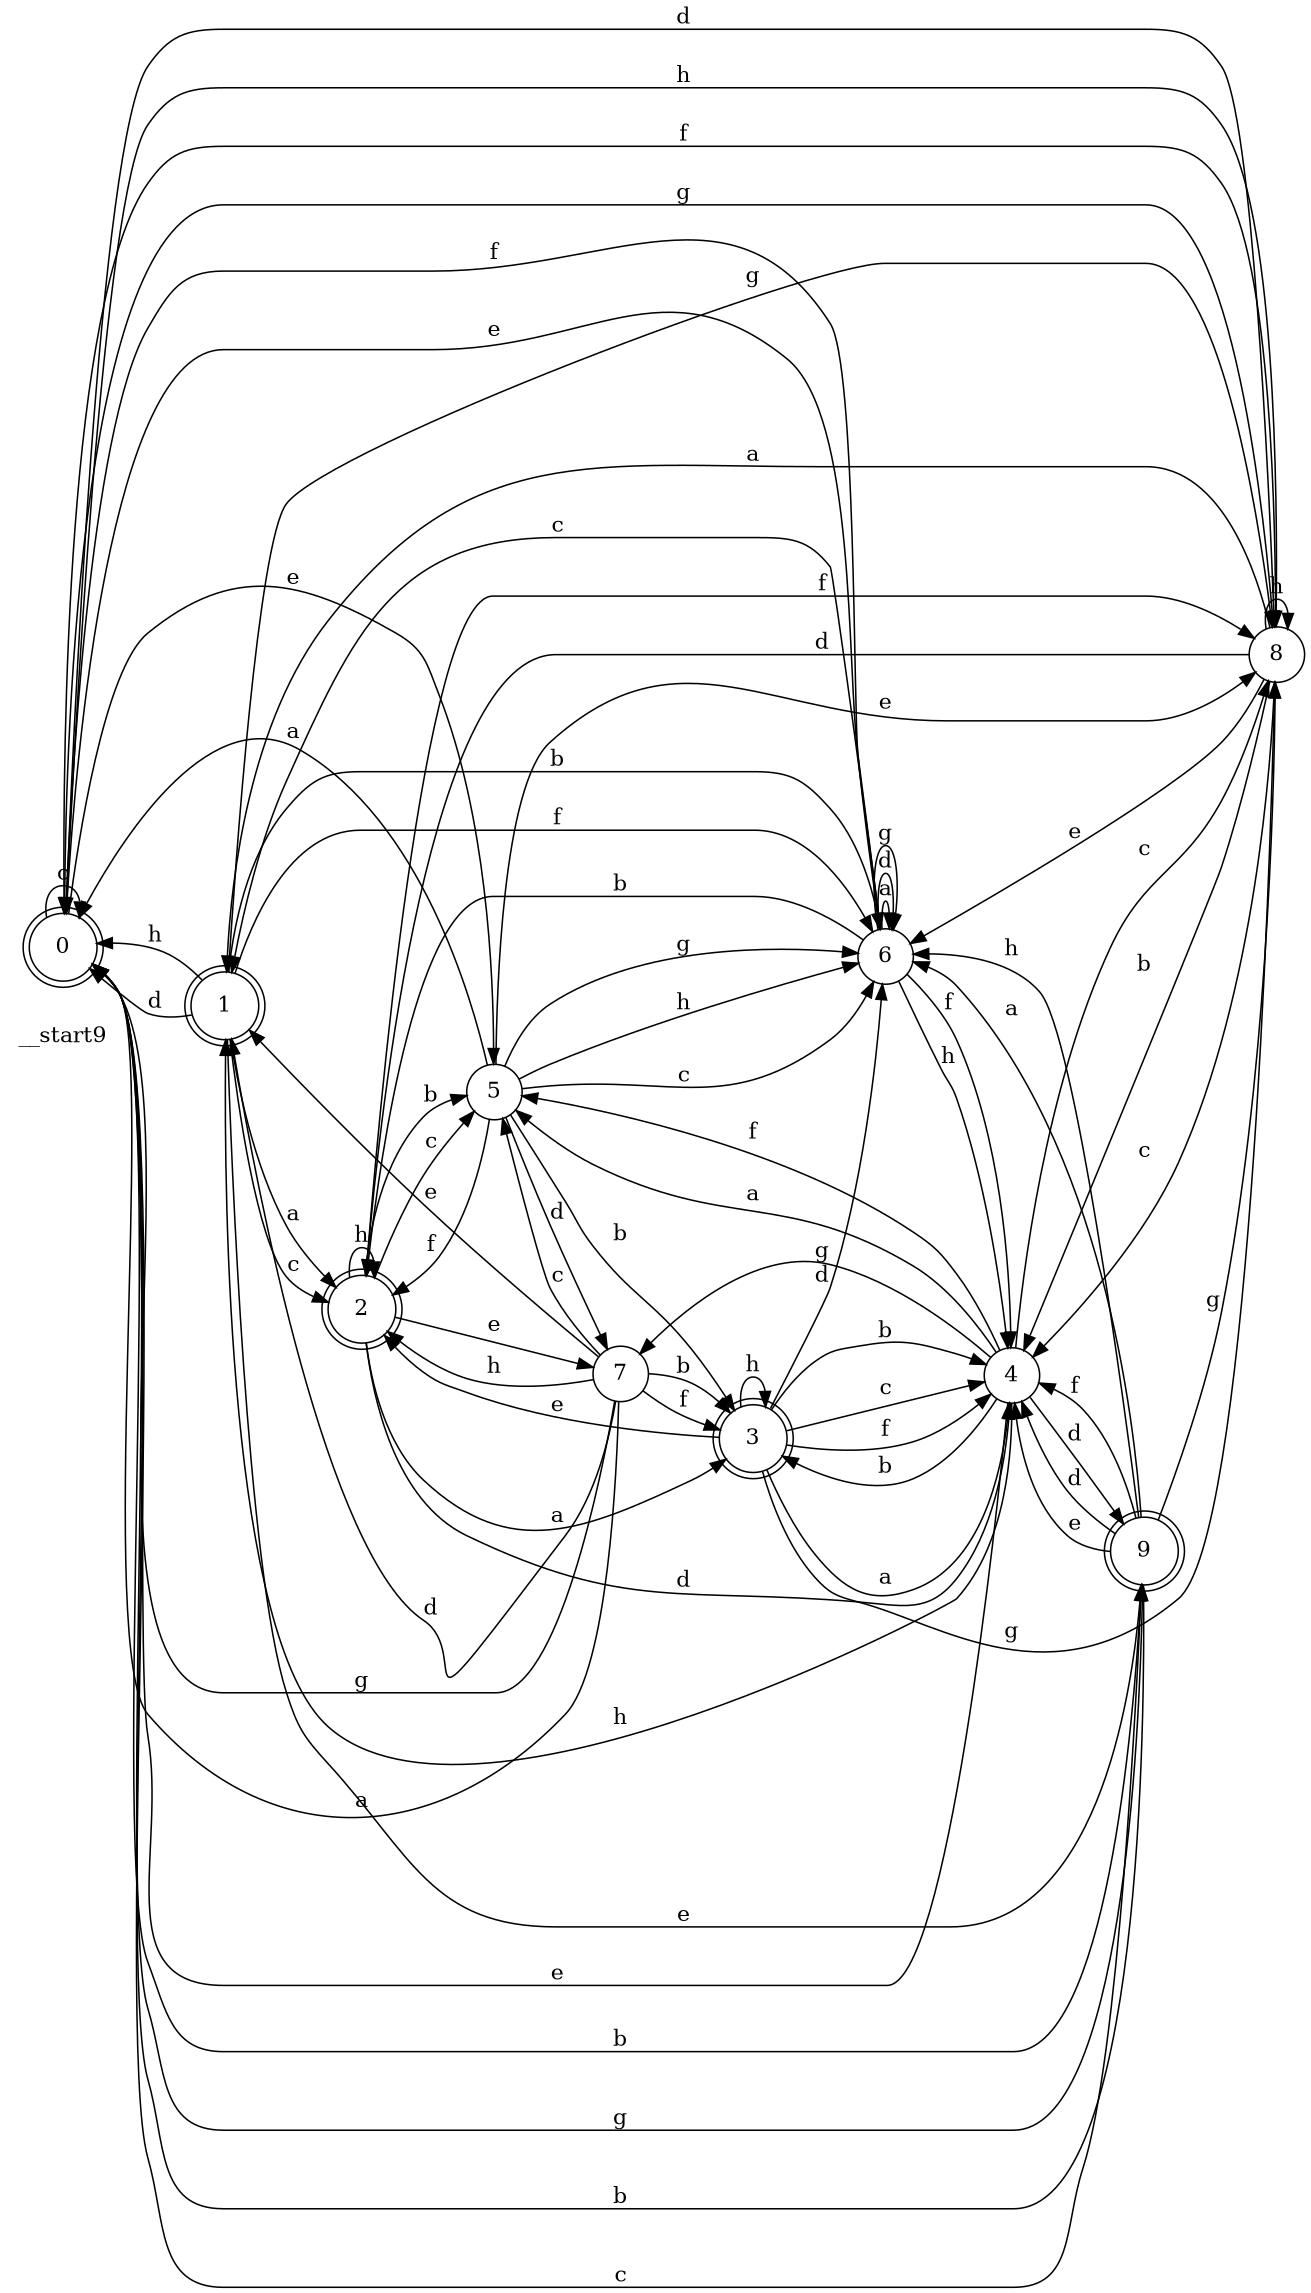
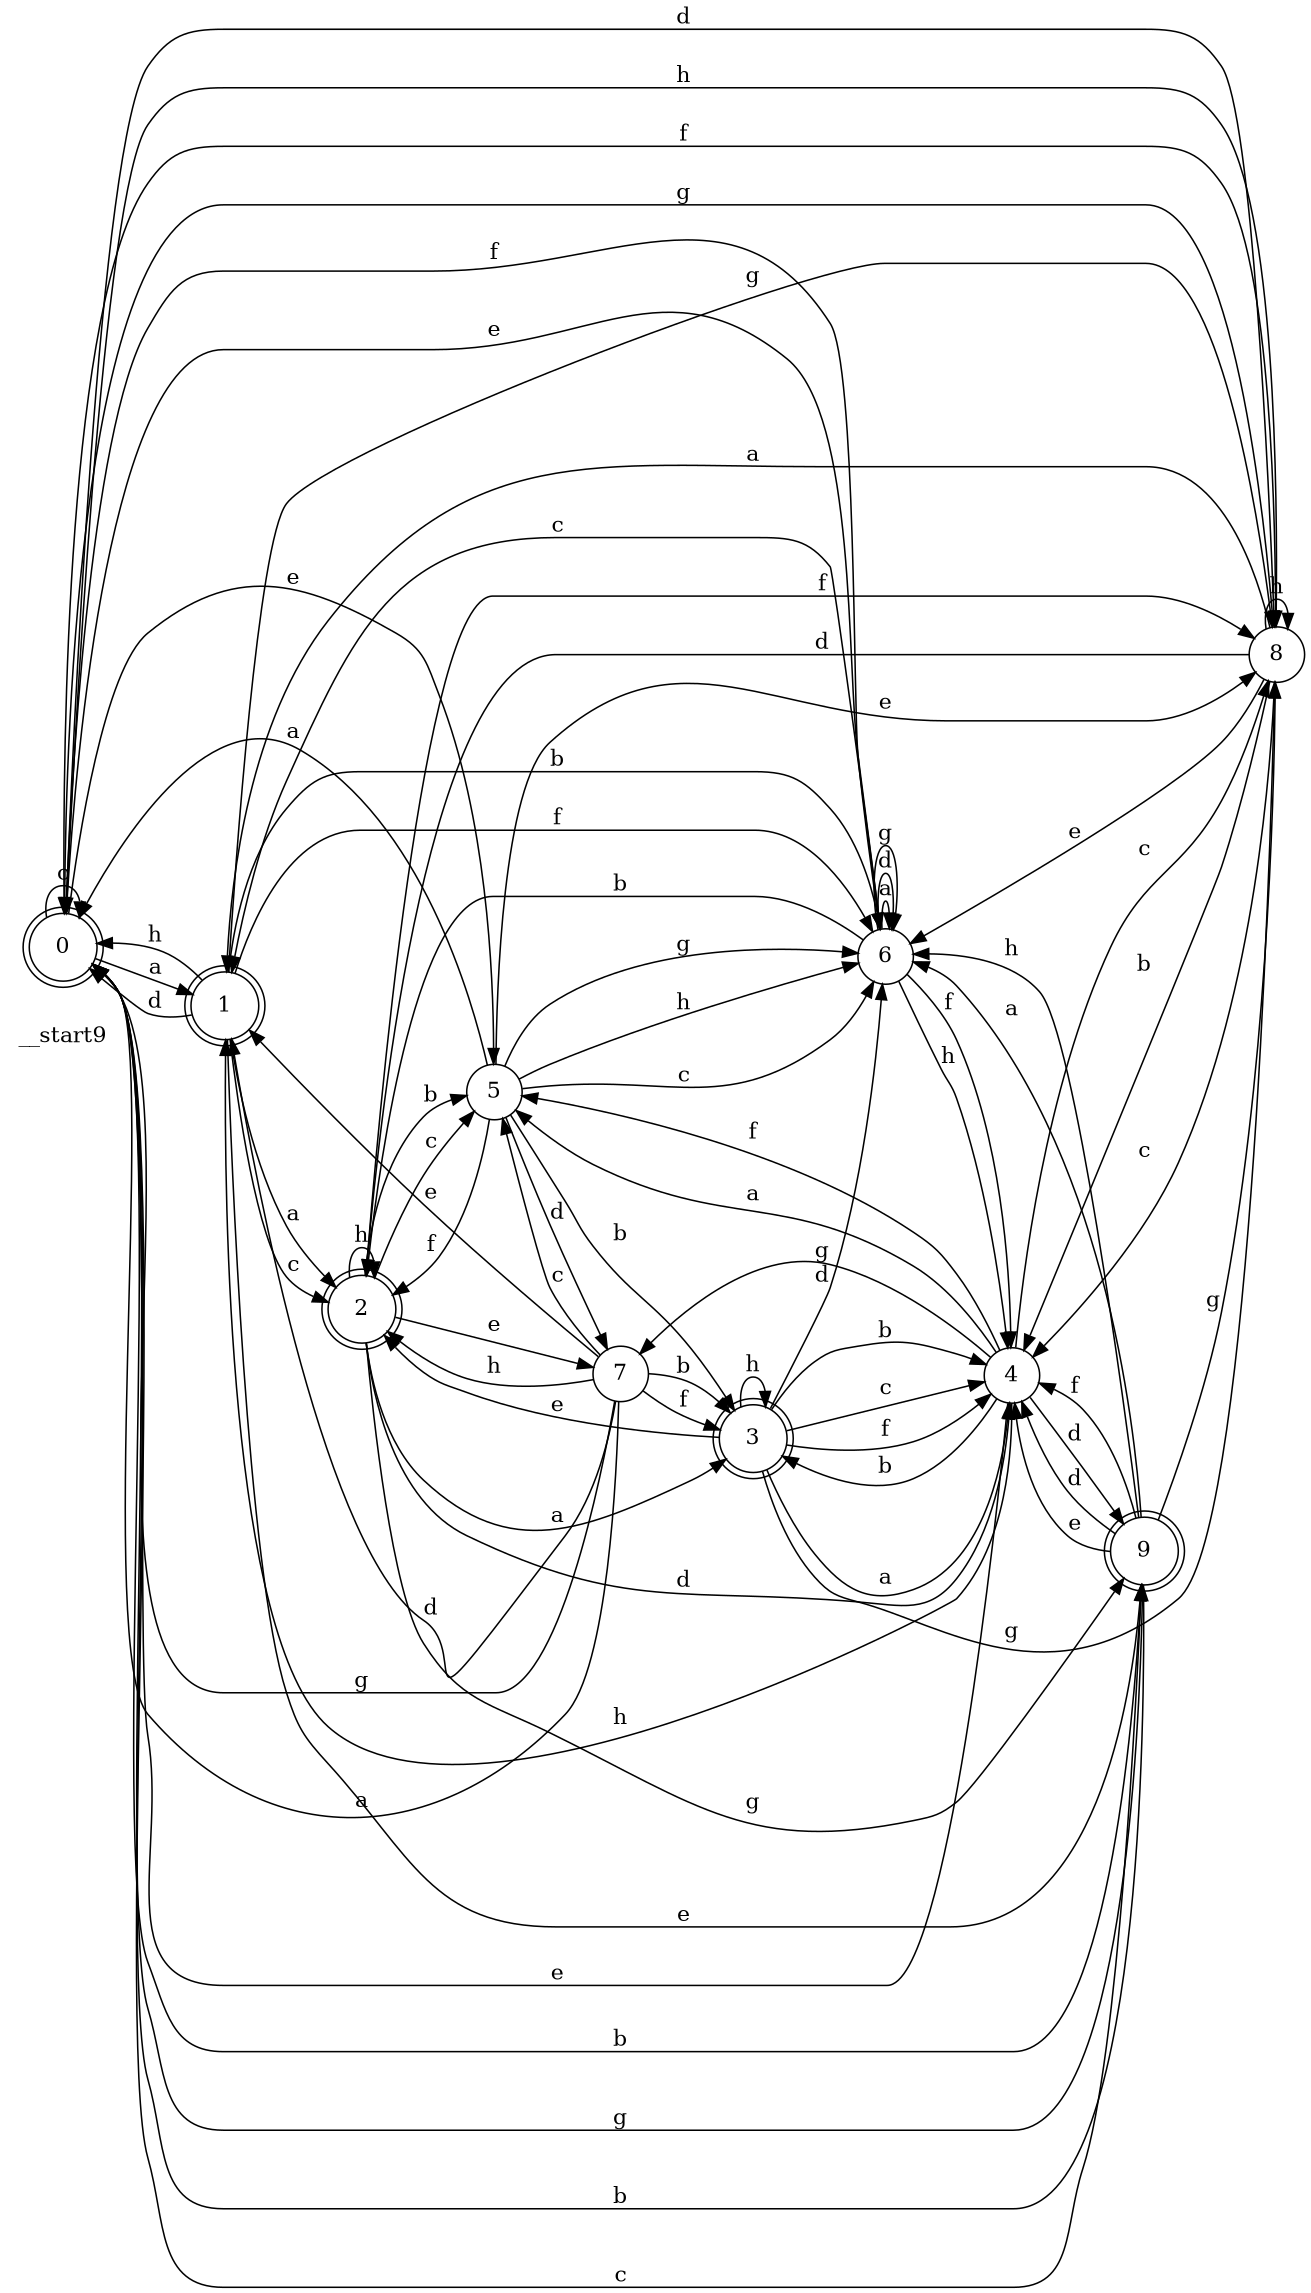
none -> (137, 974)
none -> (653, 1785)
